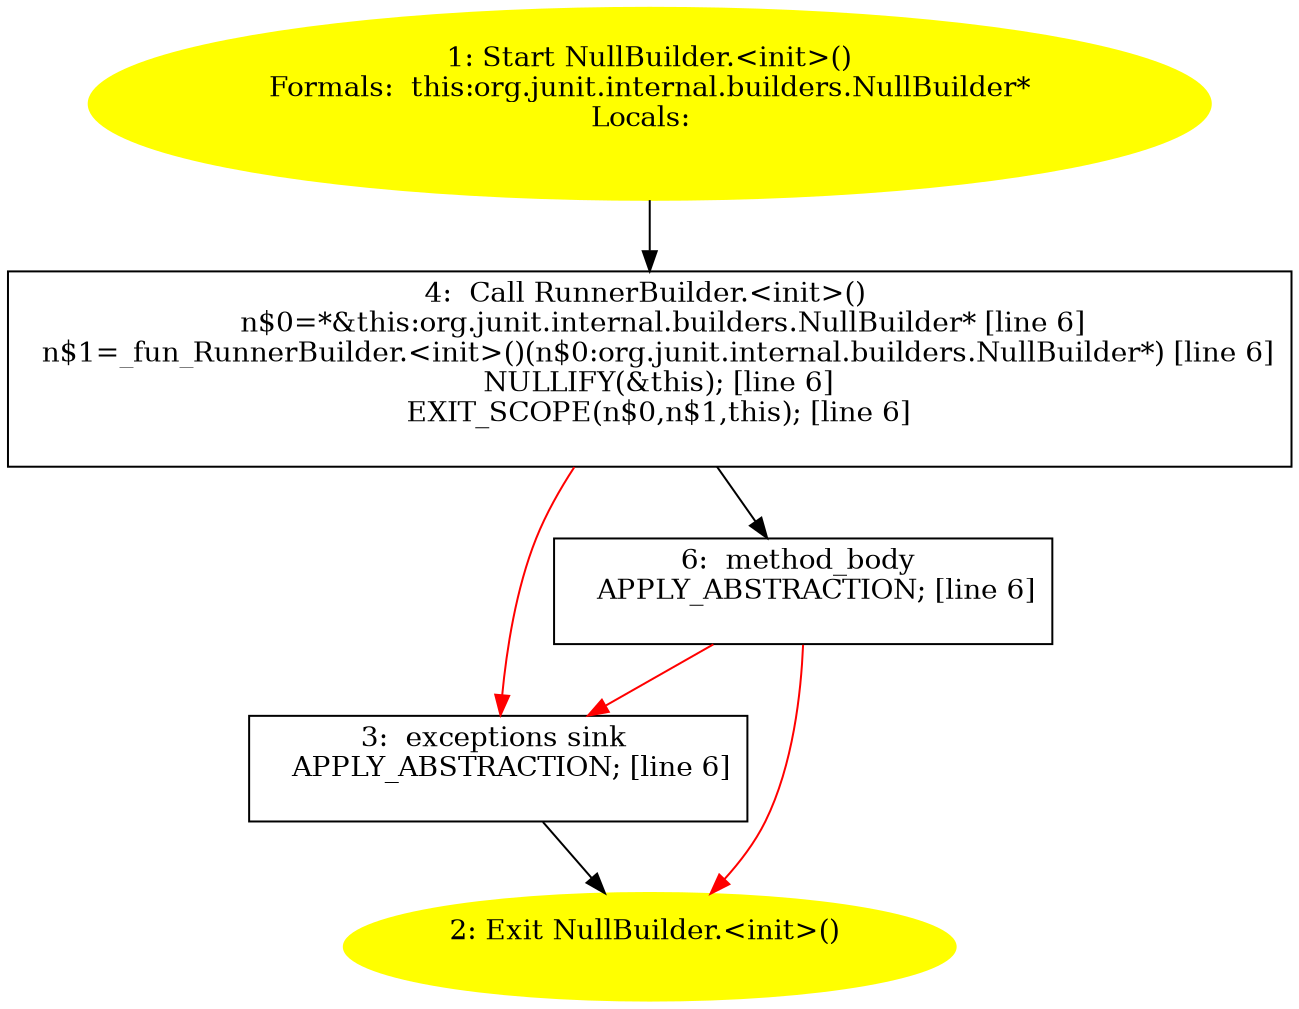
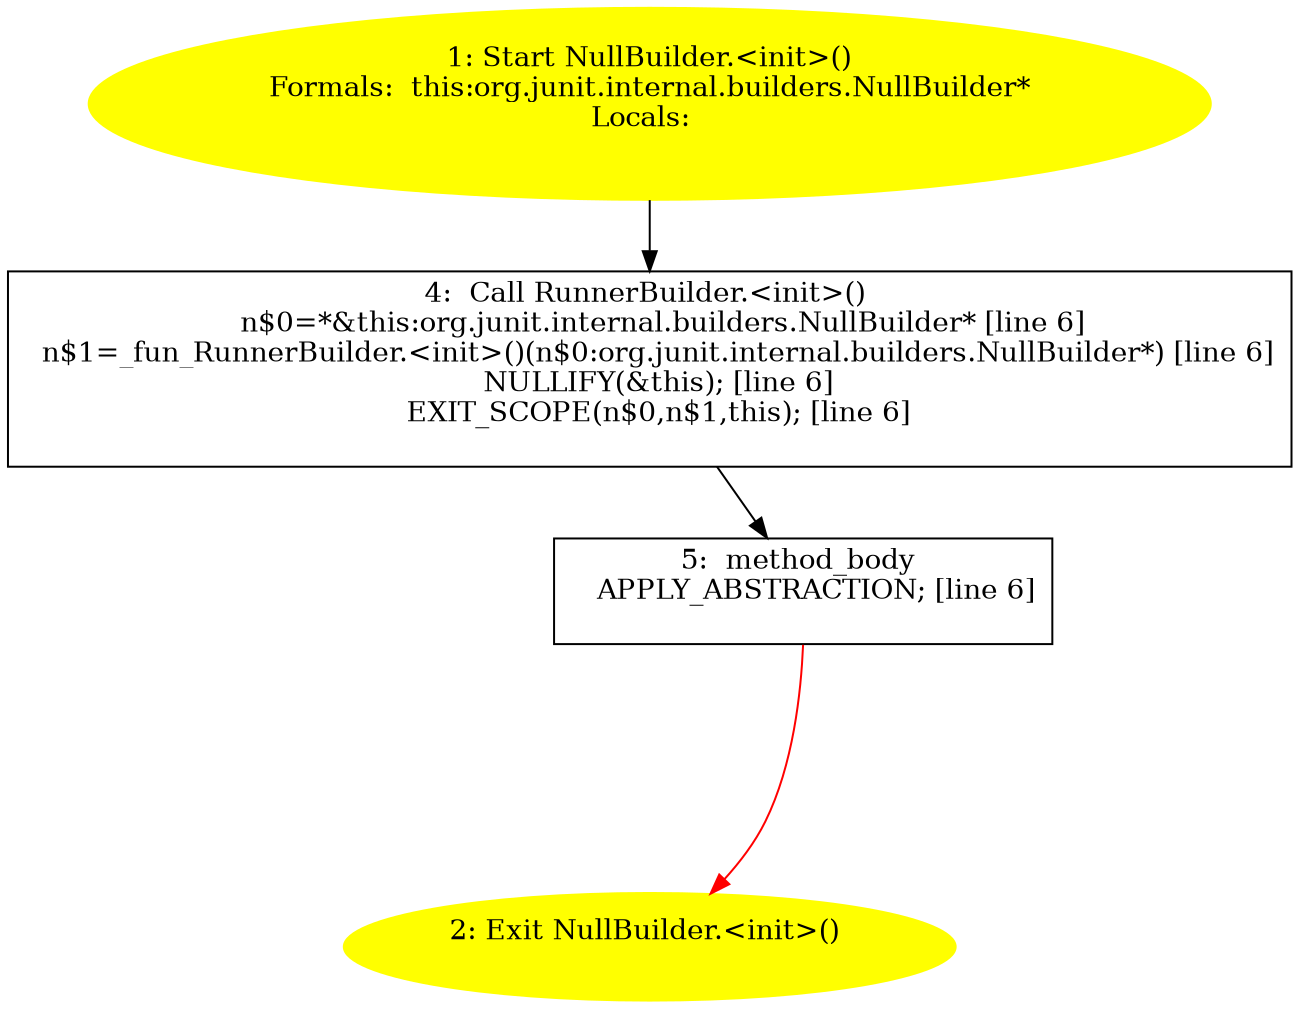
(803, 591) -> (803, 591)
(498, 769) -> none
